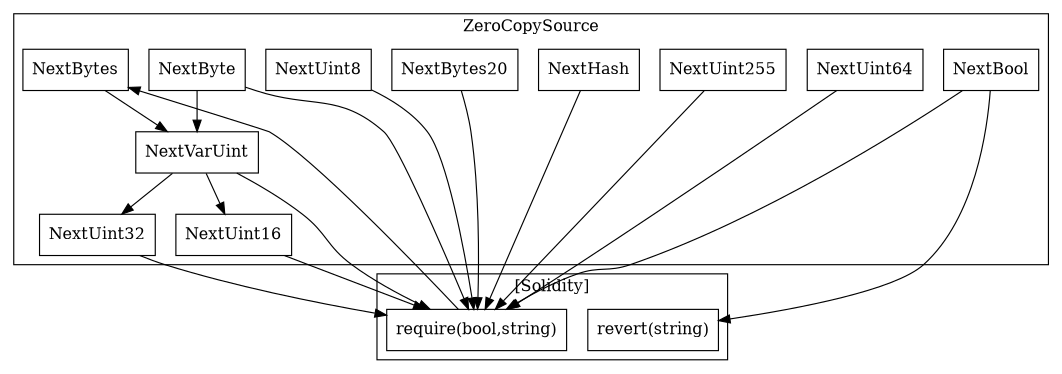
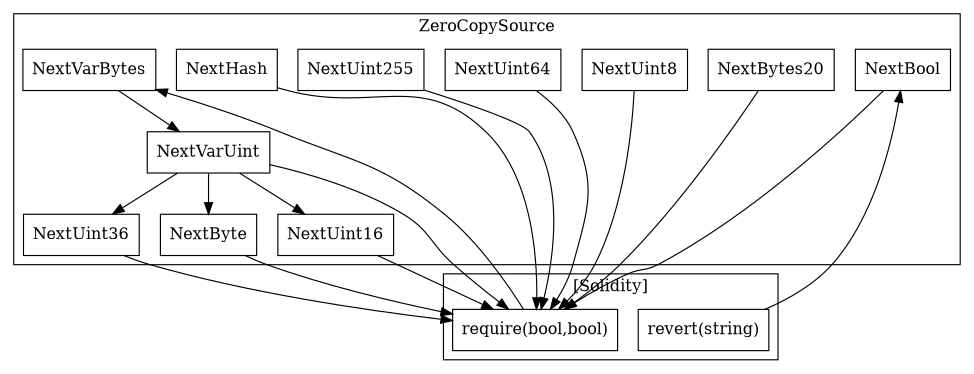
(76, 70) -> (89, 70)
(197, 101) -> (209, 188)
(97, 235) -> (81, 235)
(910, 274) -> (859, 225)
(477, 330) -> (535, 330)
